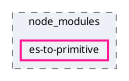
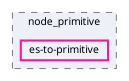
(64, 22) -> (64, 22)
